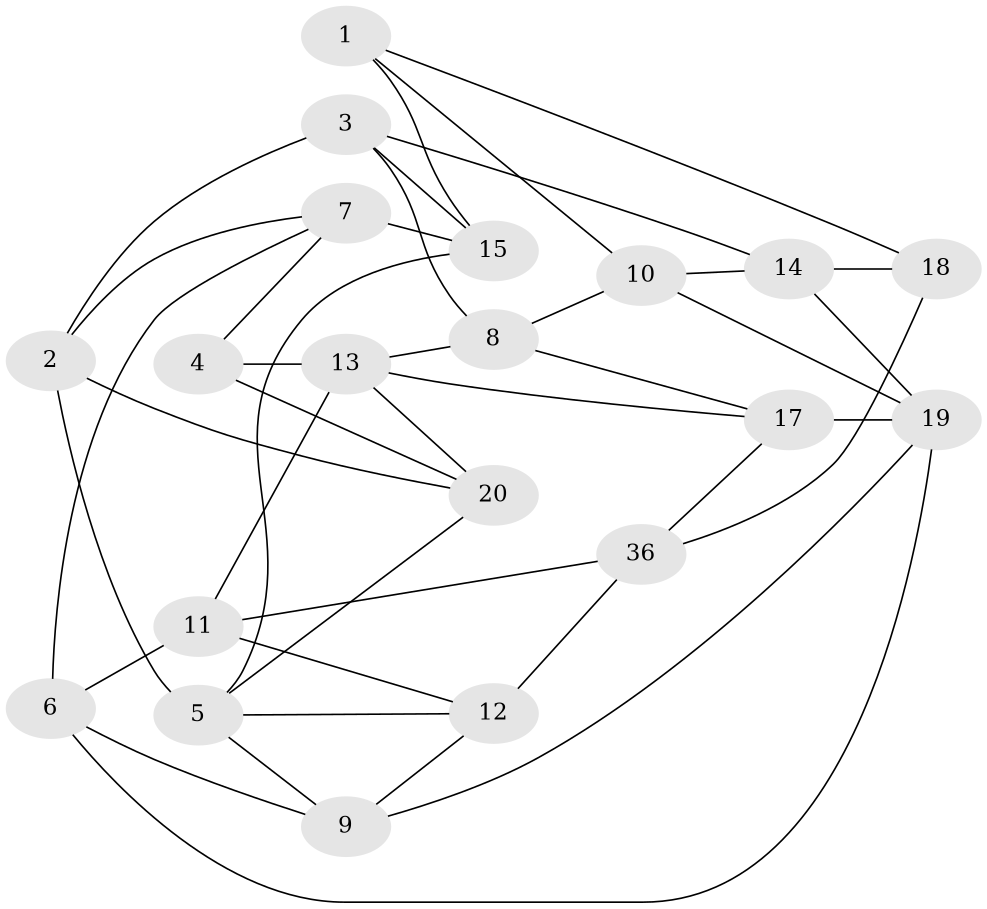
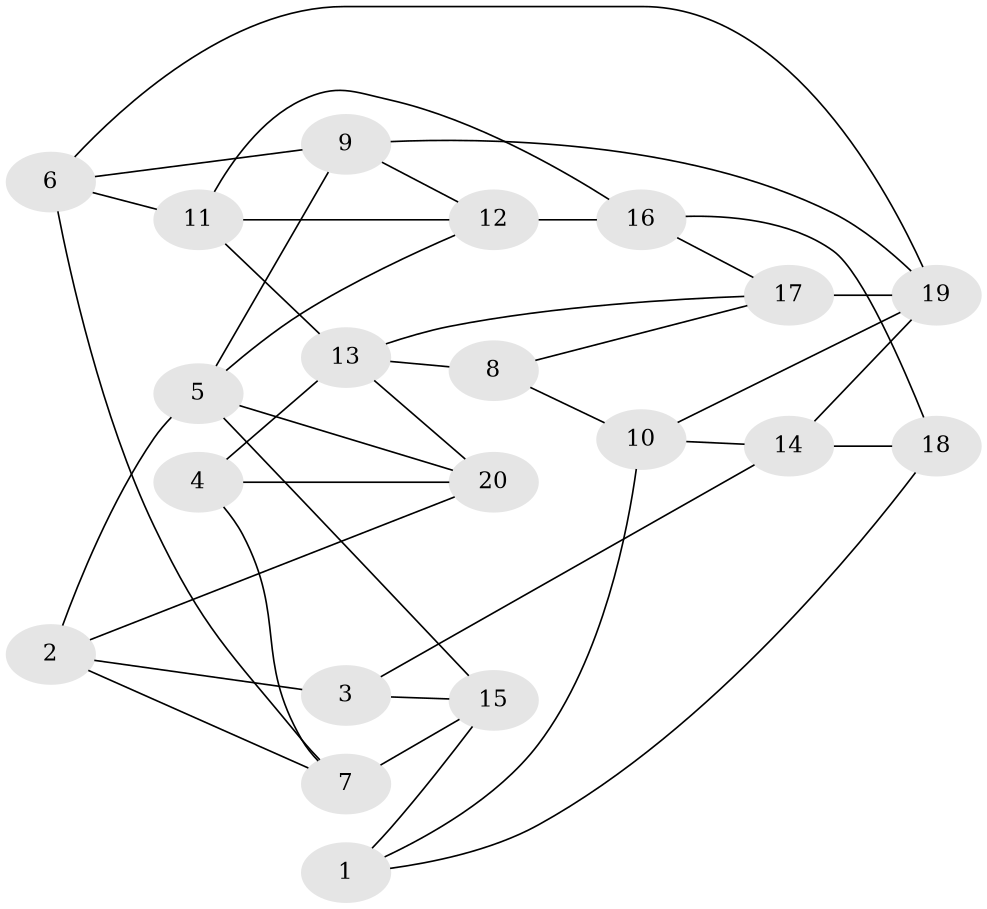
(415, 218) -> none
(641, 554) -> (641, 220)
